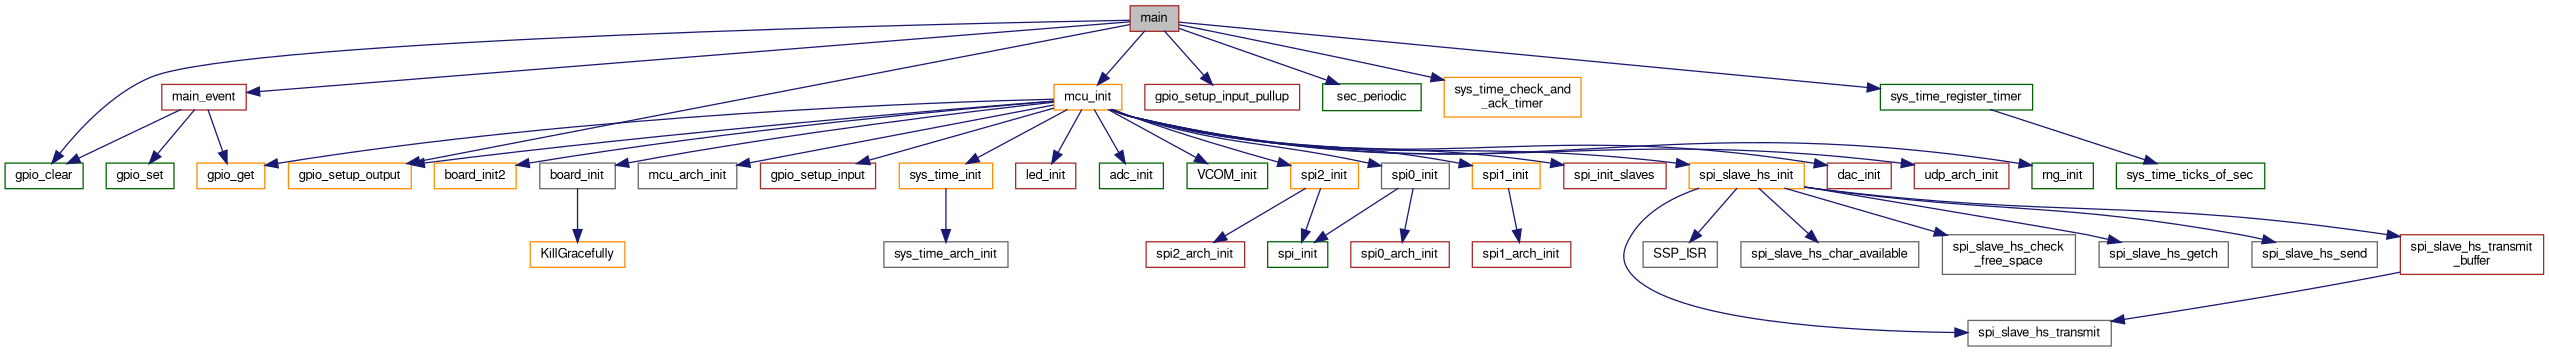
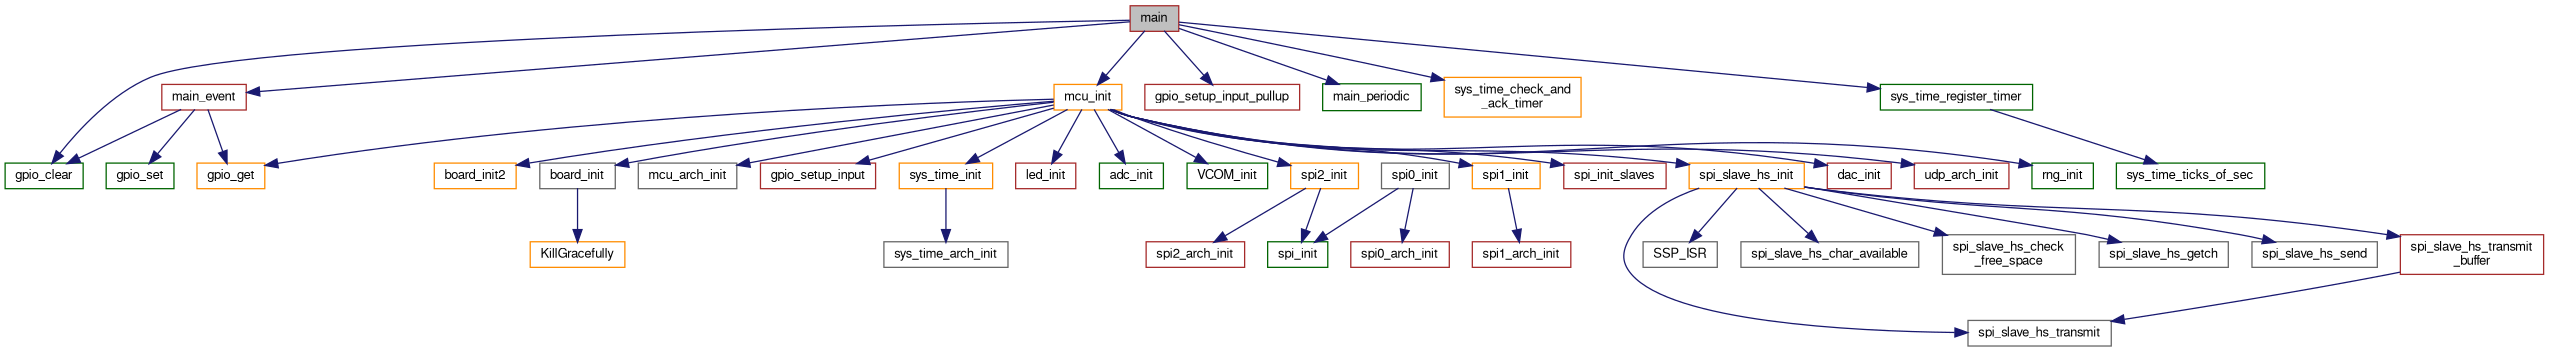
(1372, 97) -> (1372, 97)
(1239, 141) -> none
(350, 176) -> none
